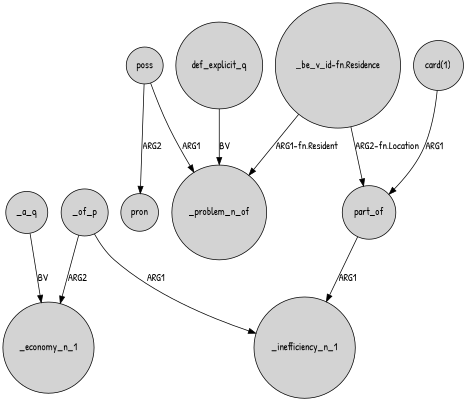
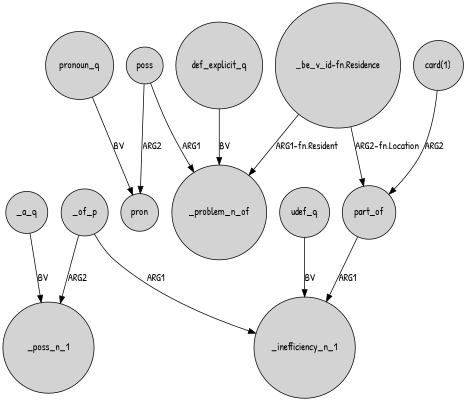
none -> (80, 65)
(435, 146) -> (435, 146)
none -> (305, 212)
(48, 348) -> (48, 348)
